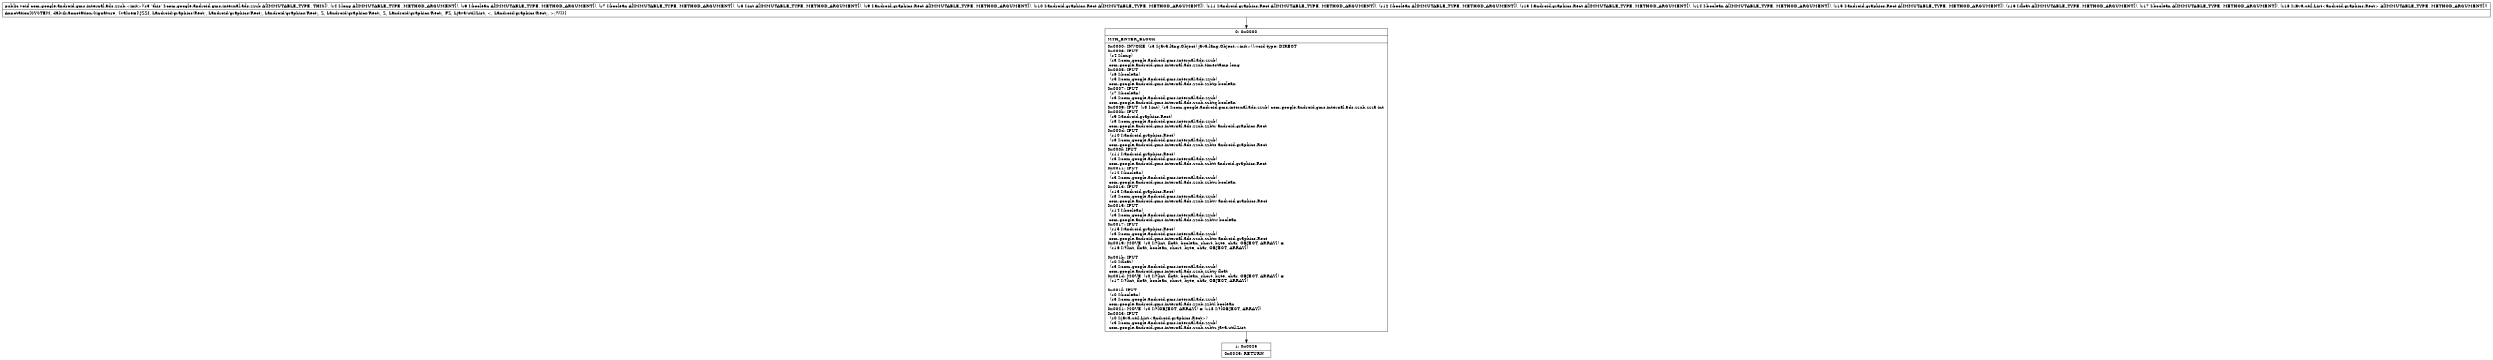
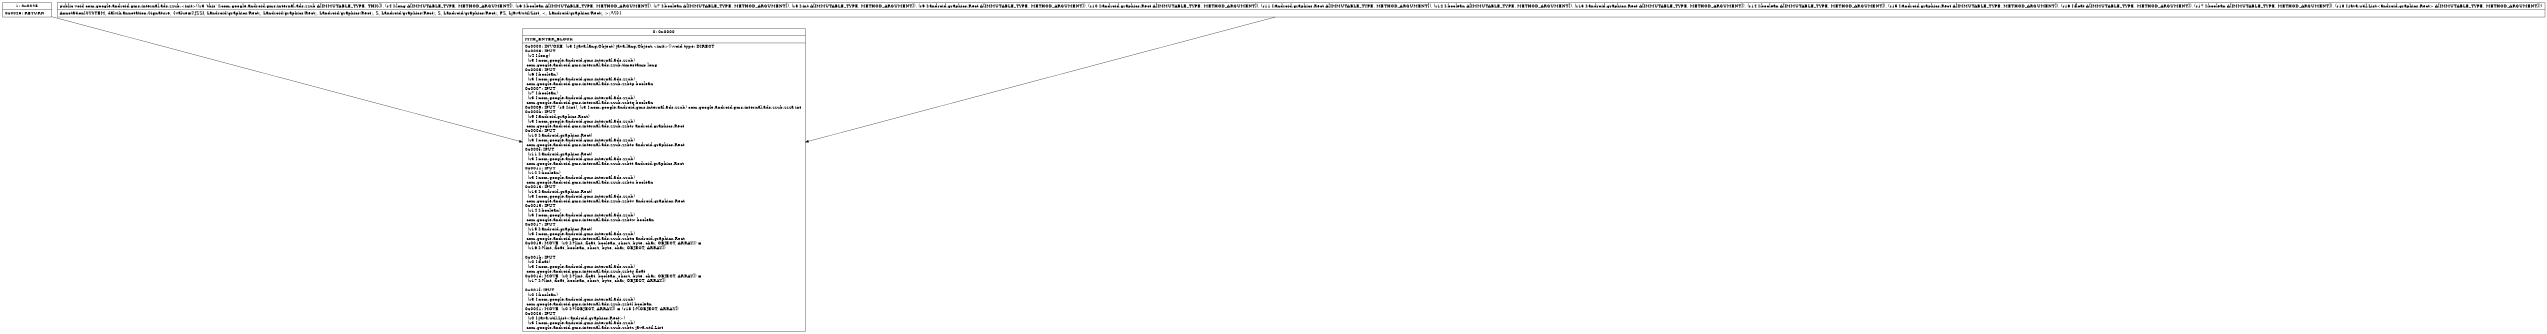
(1246, 336) -> (285, 79)
